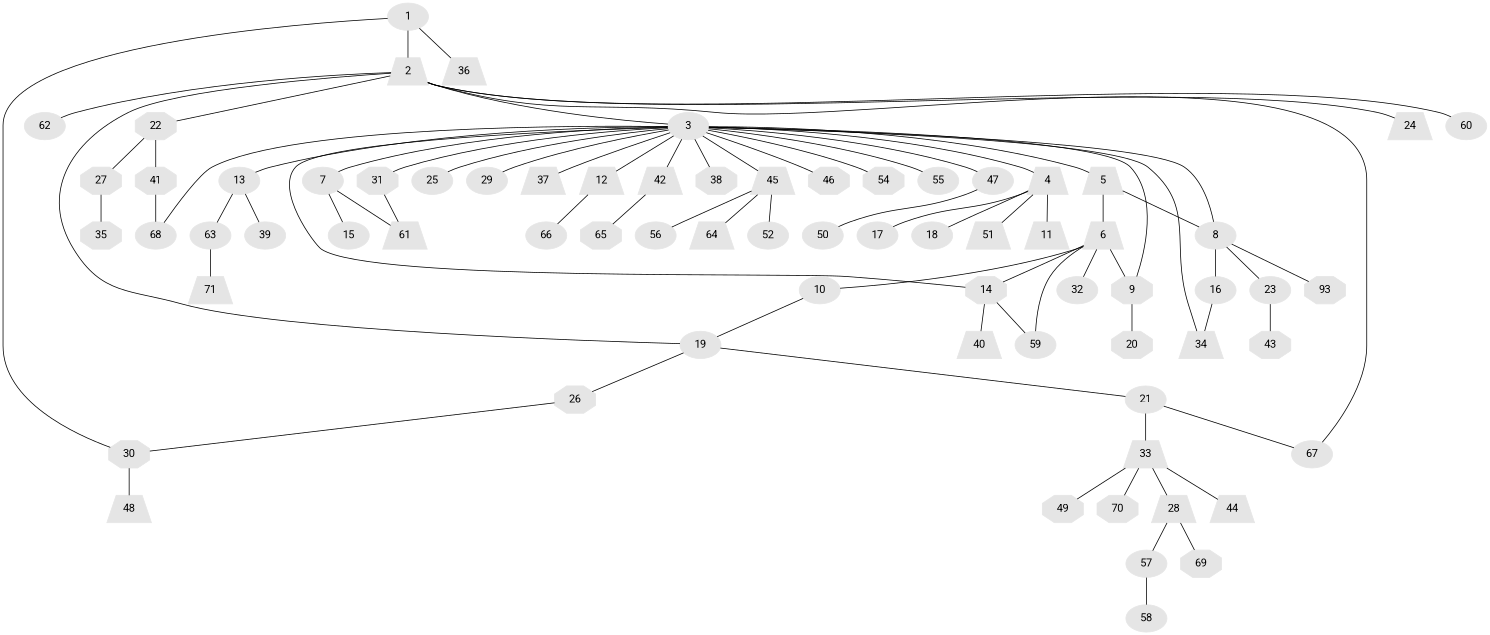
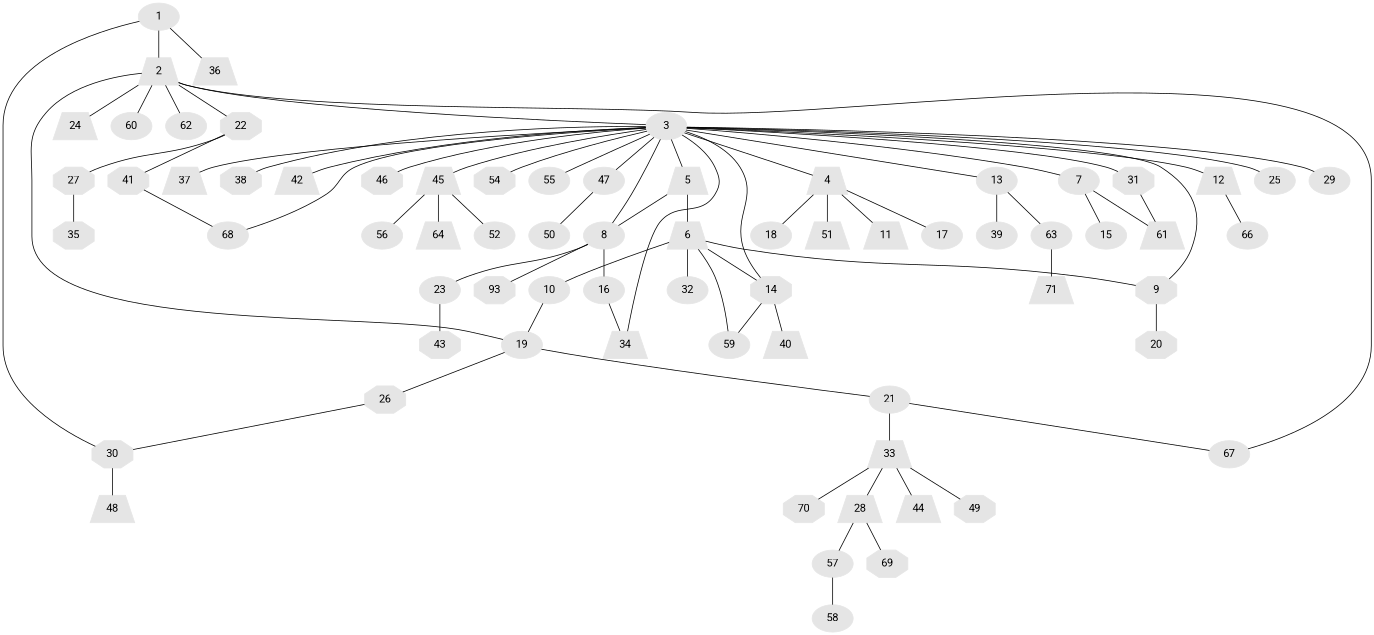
(601, 236) -> none
